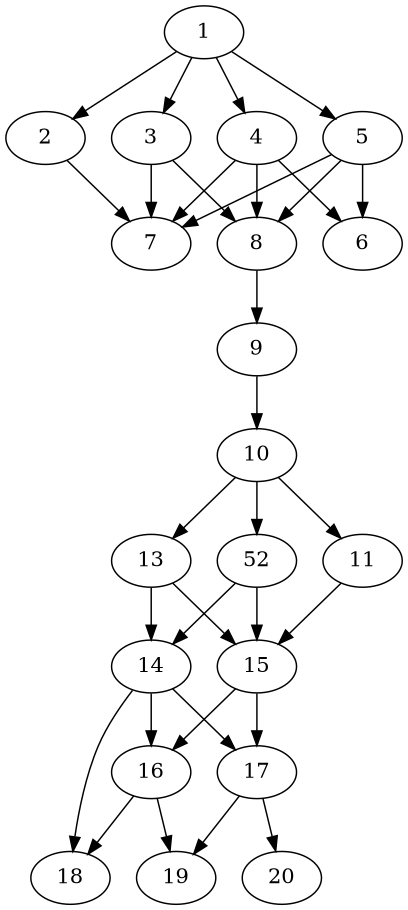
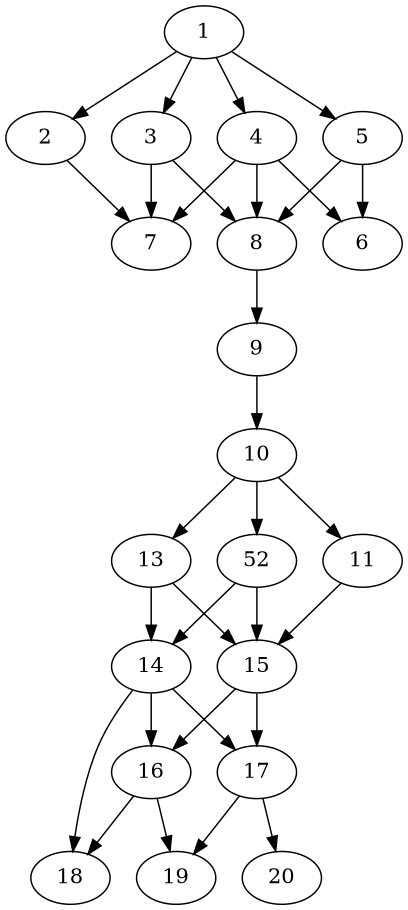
(267, 186) -> none
